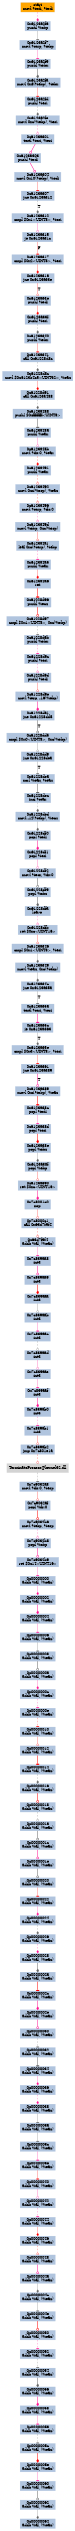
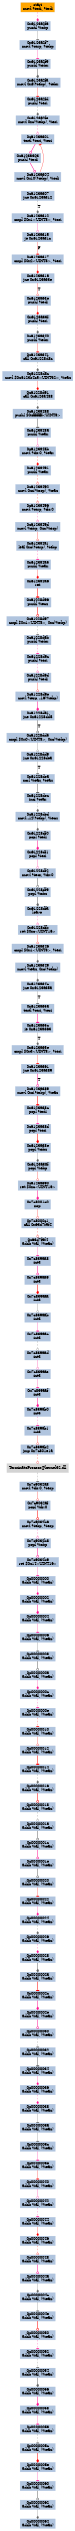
(38, 186) -> (44, 159)
